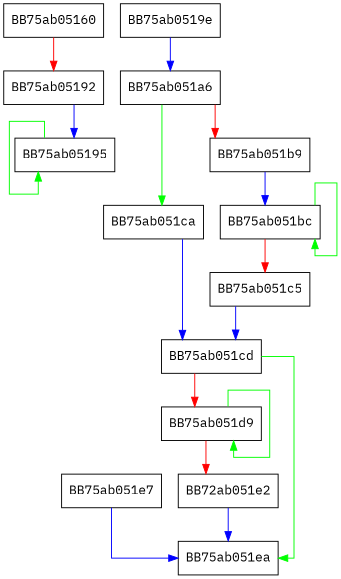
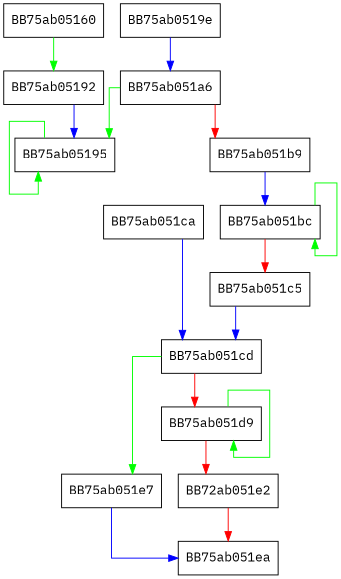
(54, 49) -> (54, 49)
(162, 150) -> (109, 103)
(294, 444) -> (133, 396)
(228, 520) -> (228, 520)
